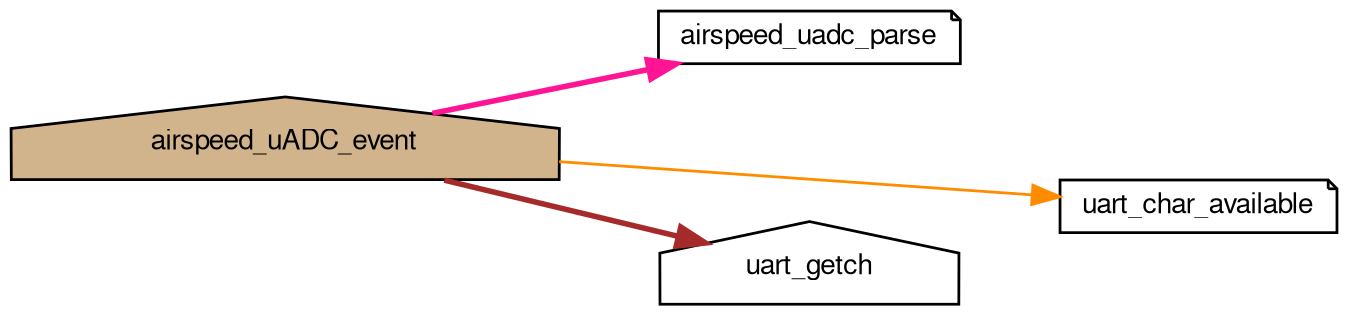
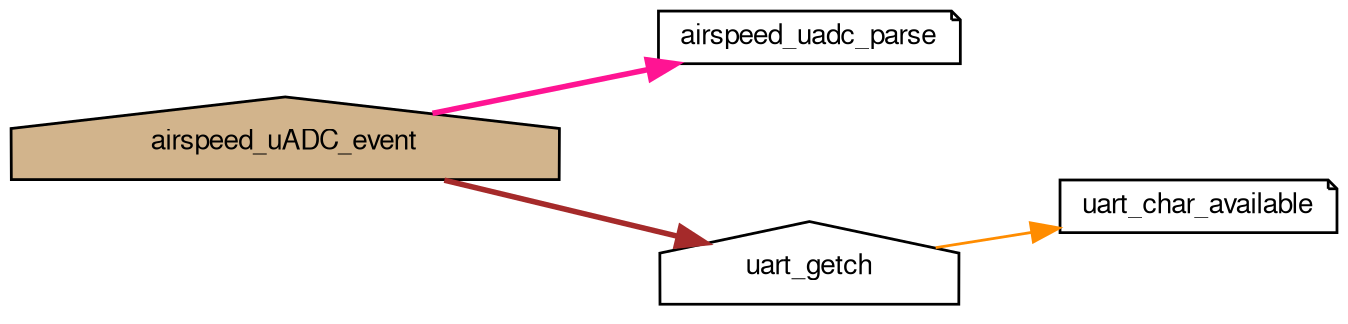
(795, 178) -> (984, 240)
